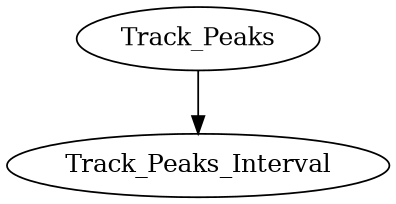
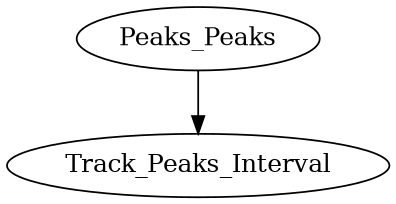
(198, 39) -> (198, 39)
